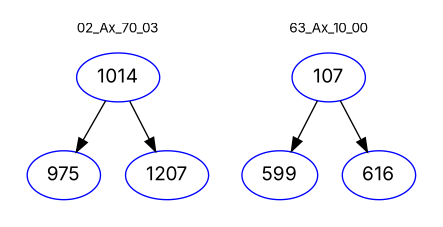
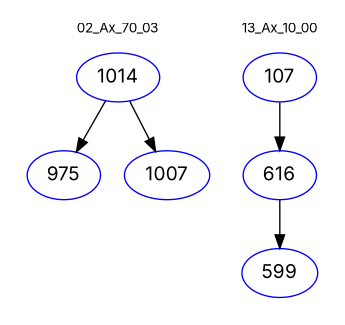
(329, 29) -> (280, 29)
(308, 120) -> (280, 217)
(167, 175) -> (167, 175)
